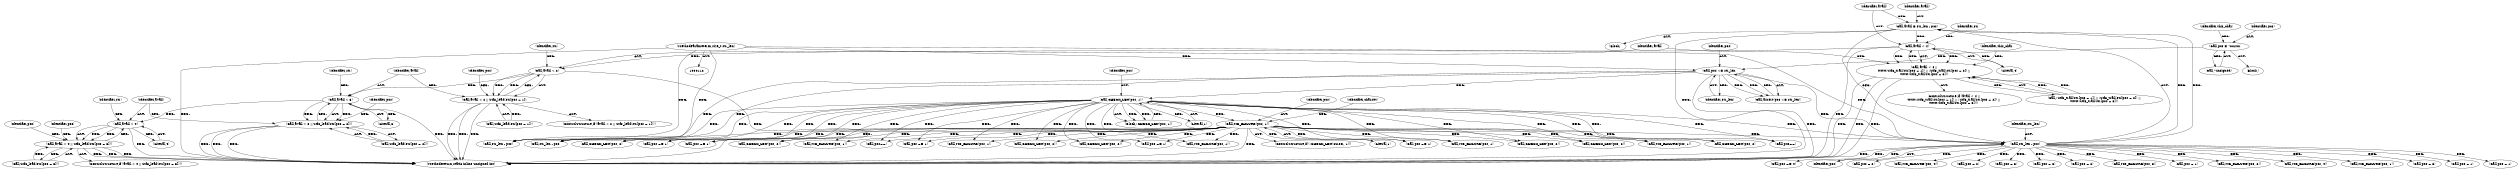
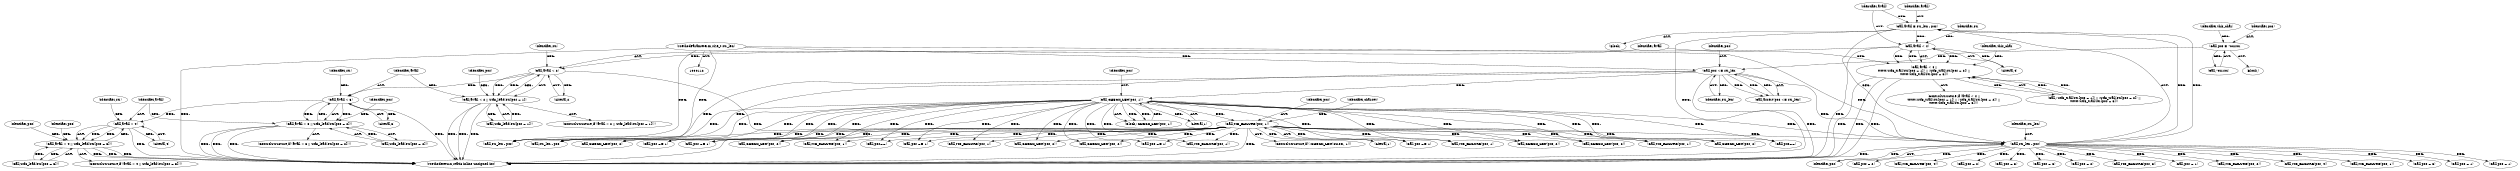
(2219, 71) -> (2219, 71)
none -> (563, 100)
none -> (487, 112)
none -> (304, 144)
(1784, 164) -> none
